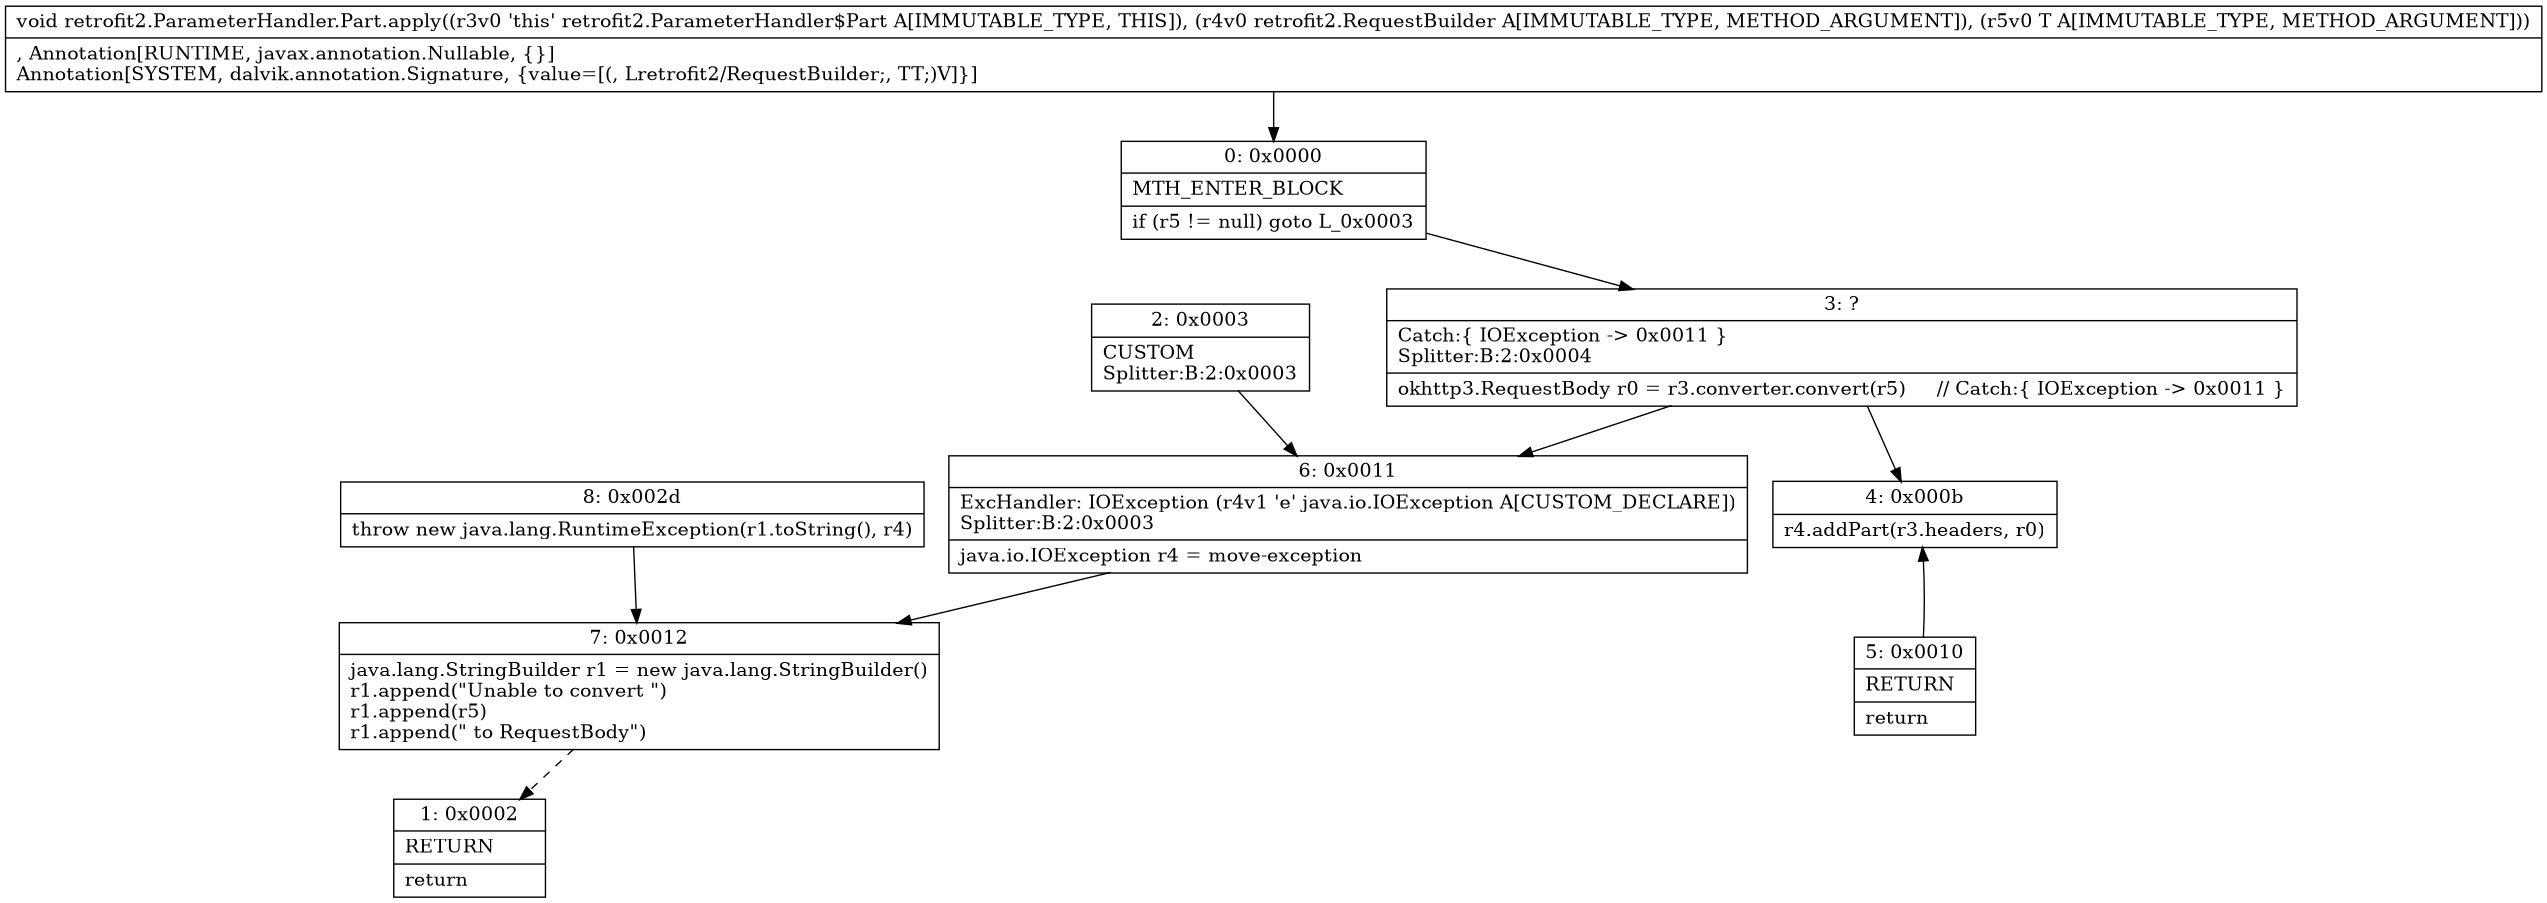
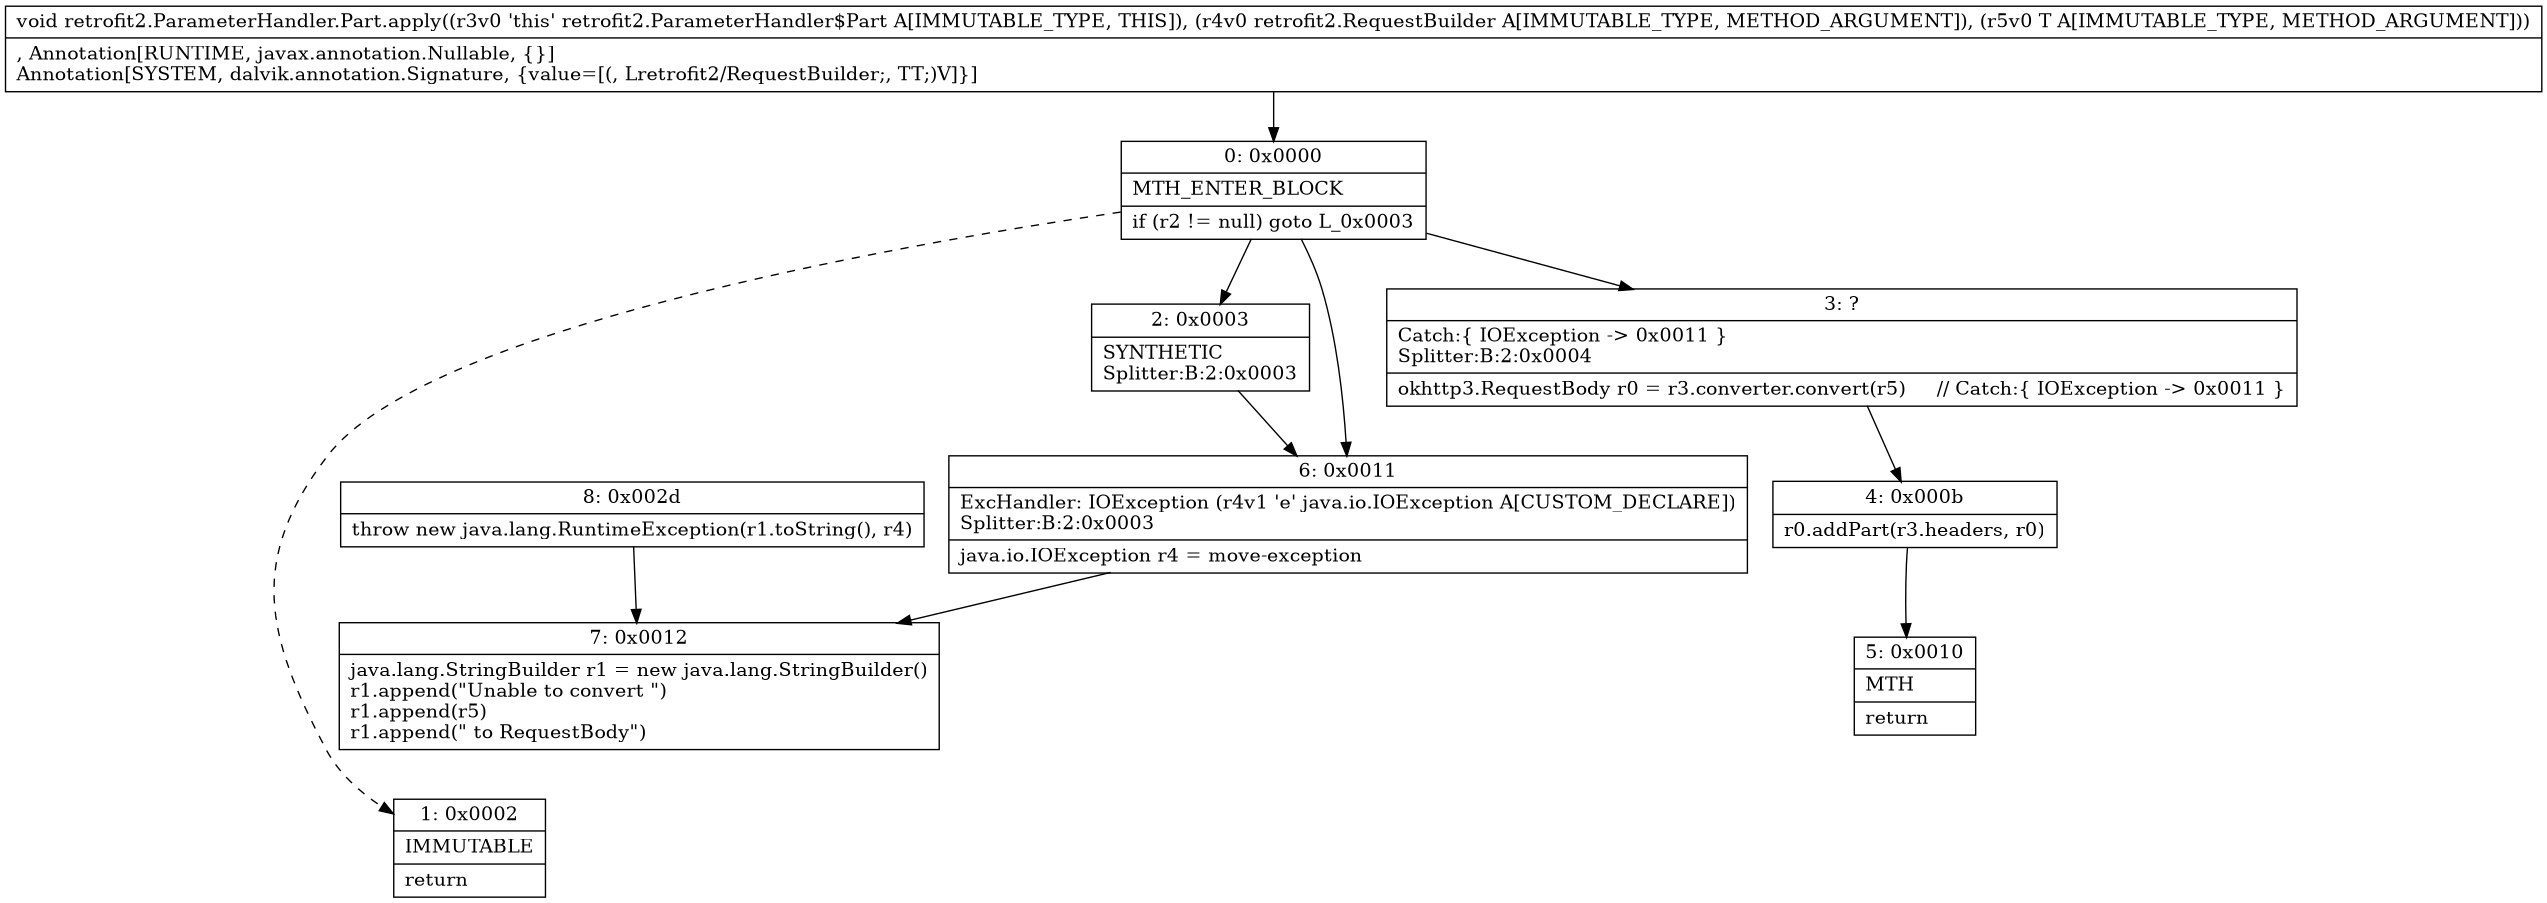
(1274, 222) -> (1274, 222)
none -> (1239, 265)
(1149, 353) -> (1163, 353)
(1602, 429) -> (1334, 338)
(1915, 530) -> (1915, 530)
(1924, 599) -> (1906, 585)
(1910, 685) -> (1890, 685)
(552, 770) -> (519, 347)
(450, 847) -> (470, 847)
